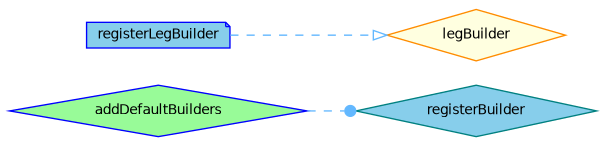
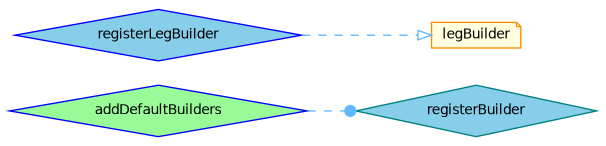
(158, 35) -> (158, 35)
(476, 35) -> (476, 35)
